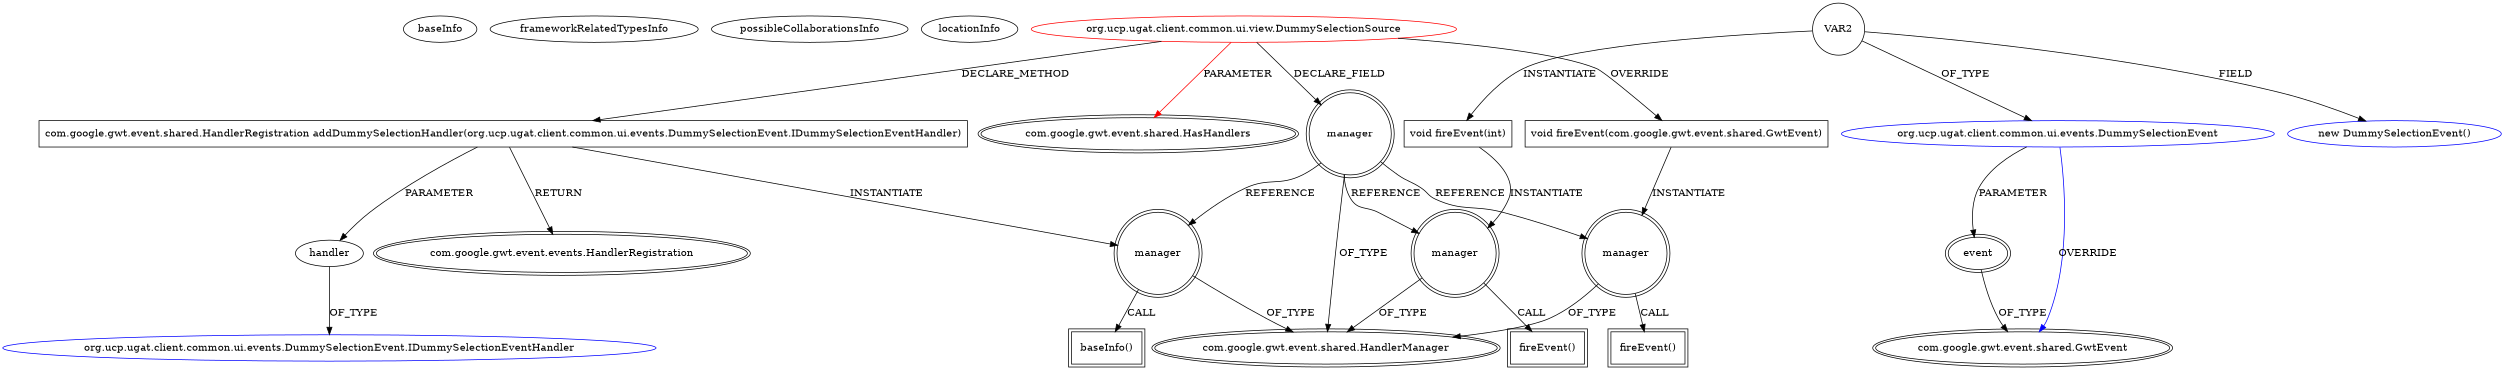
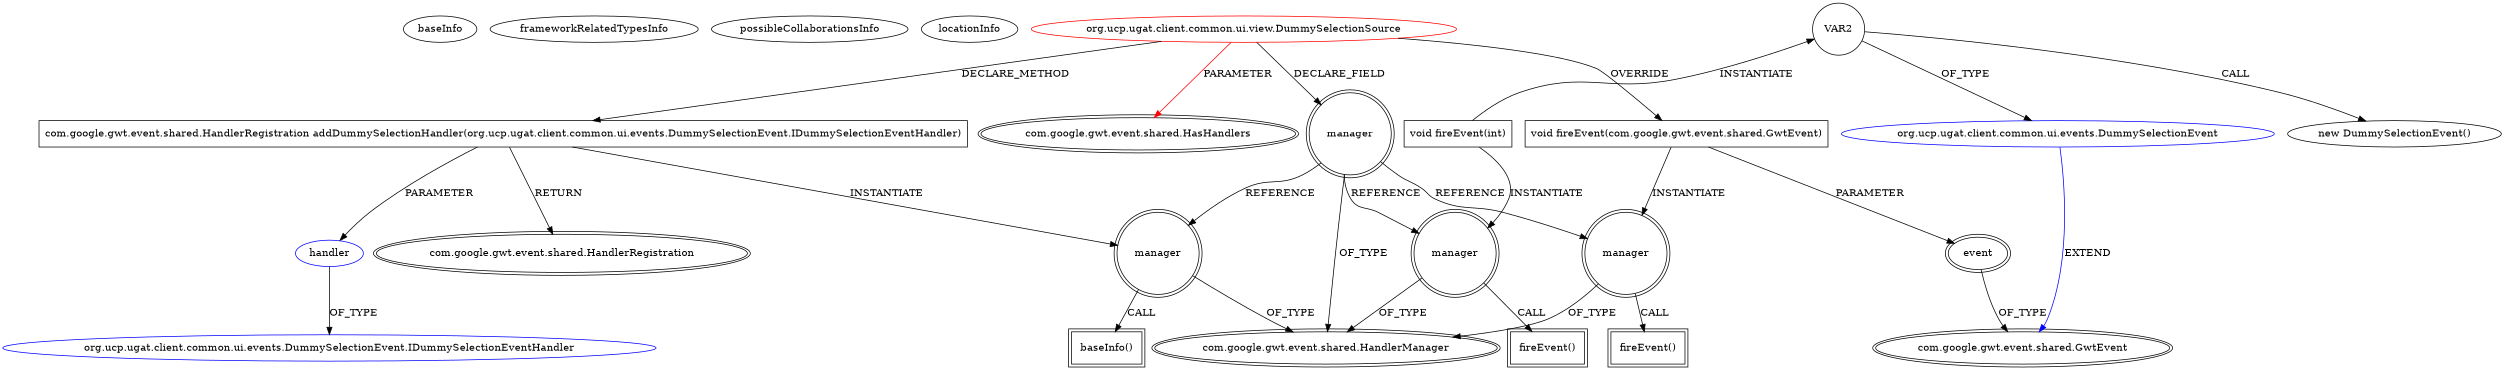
(1632, 45) -> (1638, 84)
(2236, 74) -> (2236, 74)
(2394, 134) -> (2394, 134)
(1985, 179) -> (1828, 194)
(329, 253) -> (329, 253)
(562, 253) -> (562, 253)
(2088, 253) -> (2088, 253)
